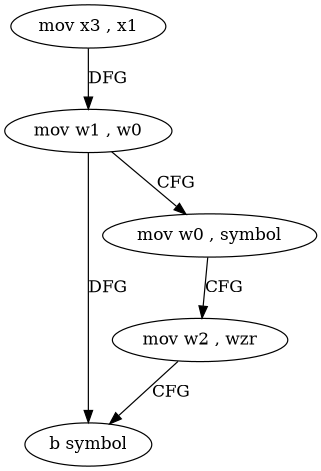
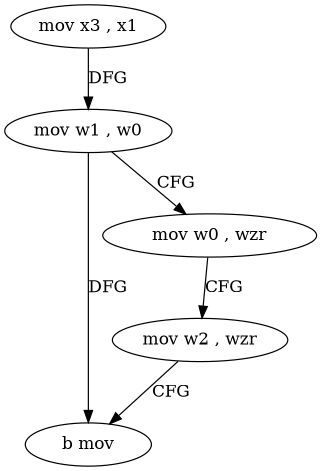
(210, 235) -> (210, 235)
(88, 445) -> (88, 445)
